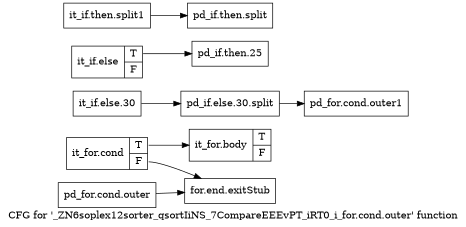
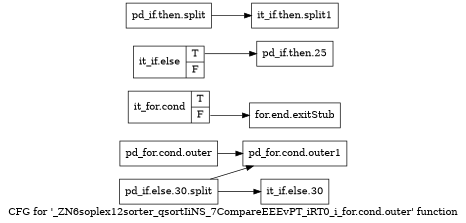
(165, 16) -> (228, 16)
(157, 104) -> (236, 192)
(230, 145) -> none
(167, 193) -> (227, 154)
